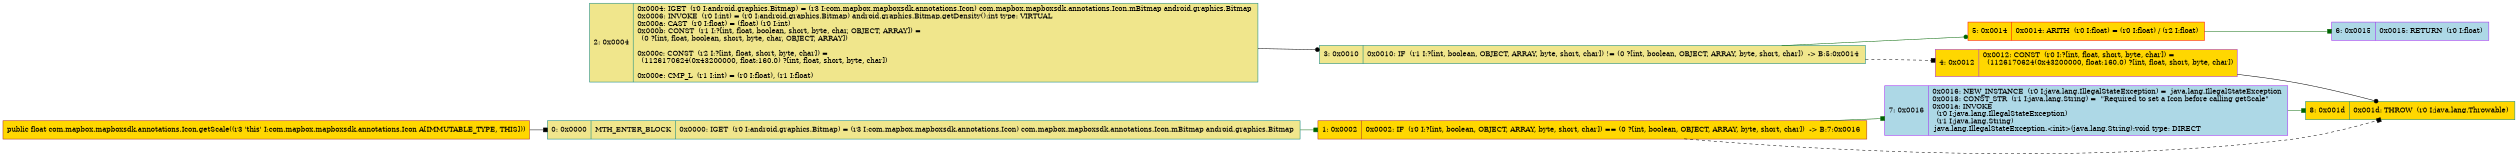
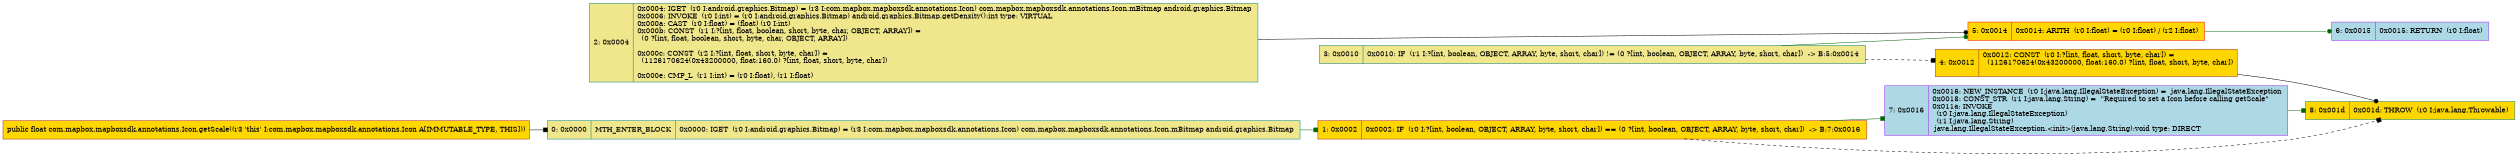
(2265, 31) -> (2265, 31)
(1287, 49) -> (1611, 36)
(2086, 63) -> (2086, 63)
(1964, 107) -> (1964, 107)
